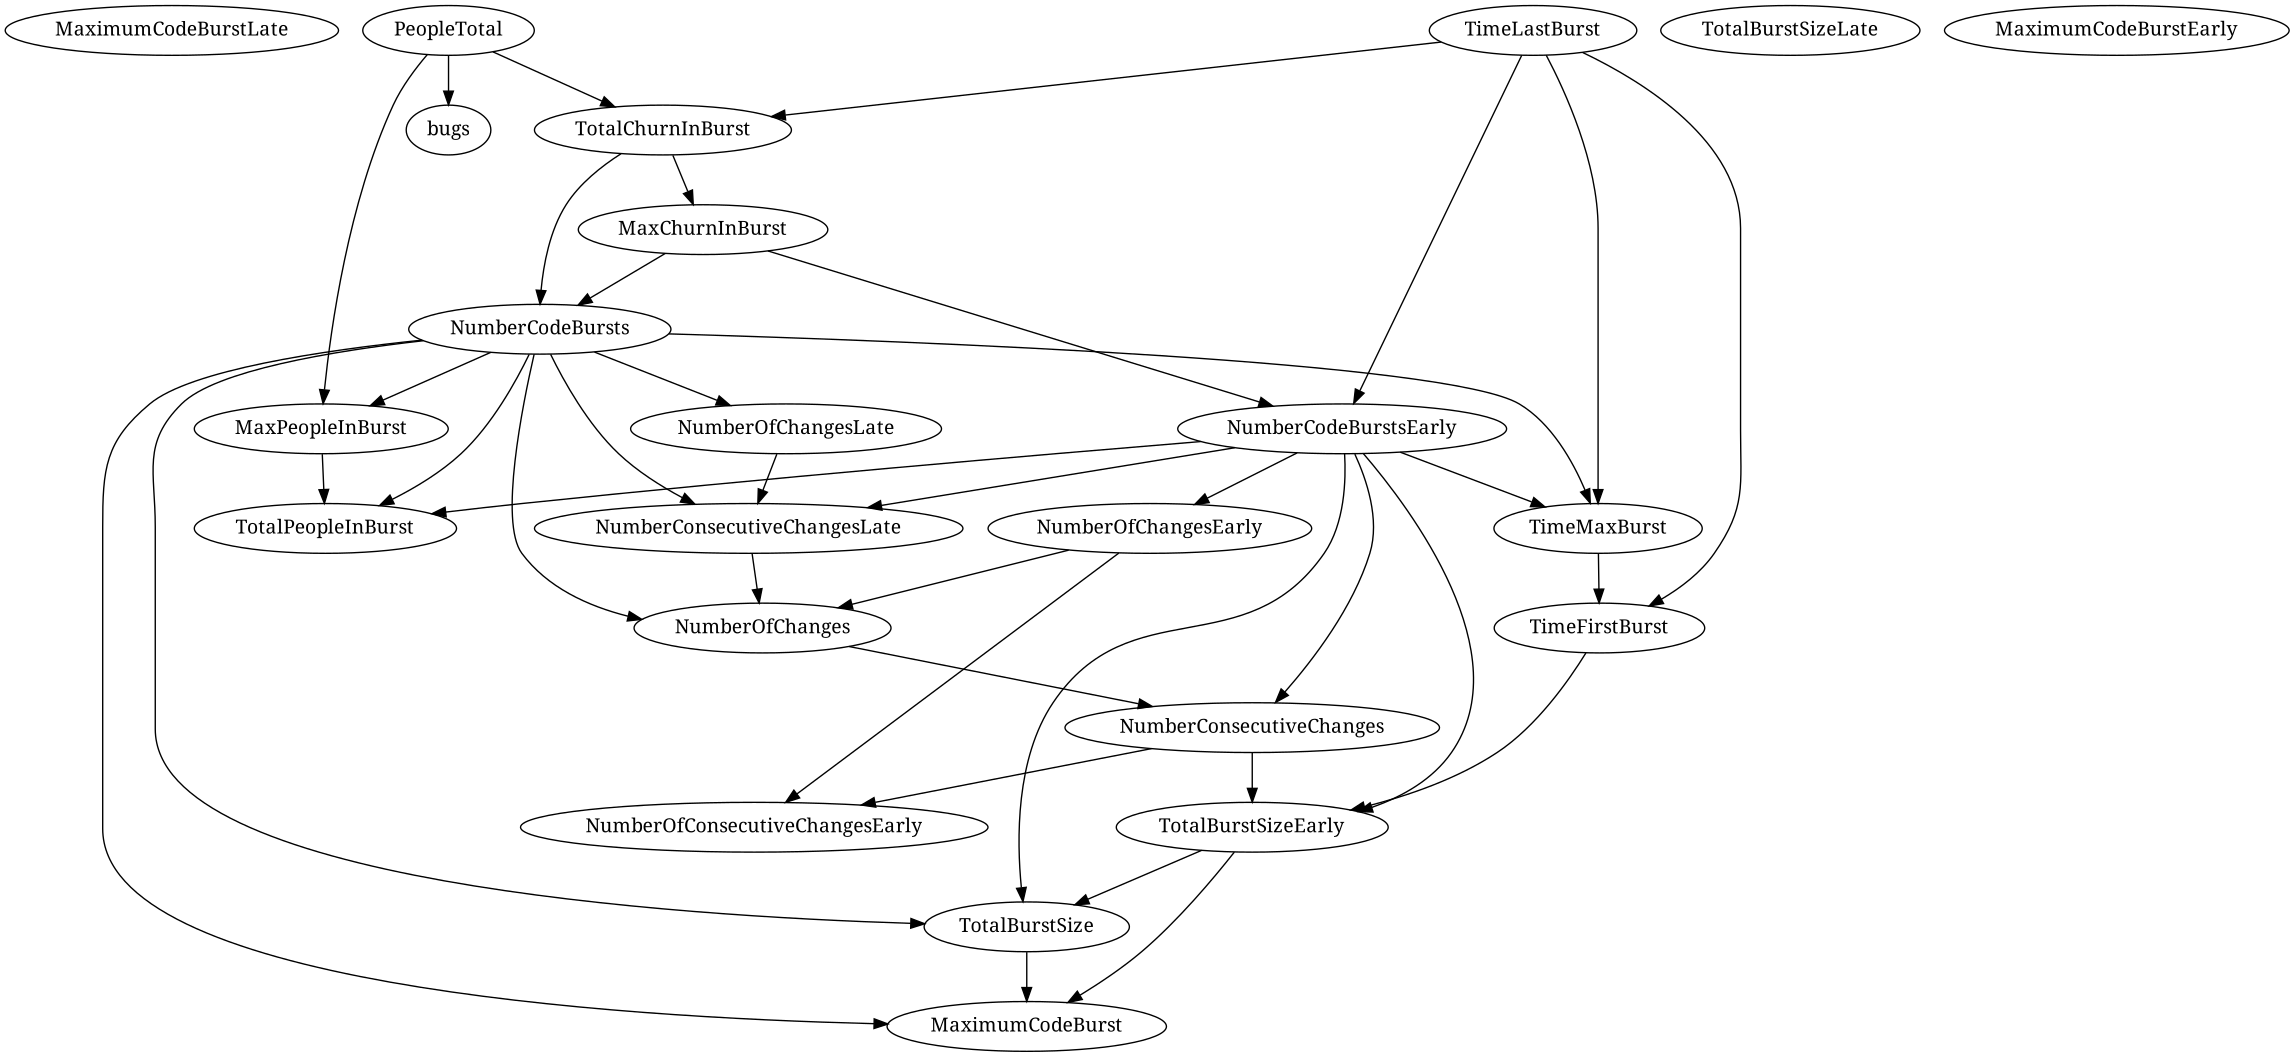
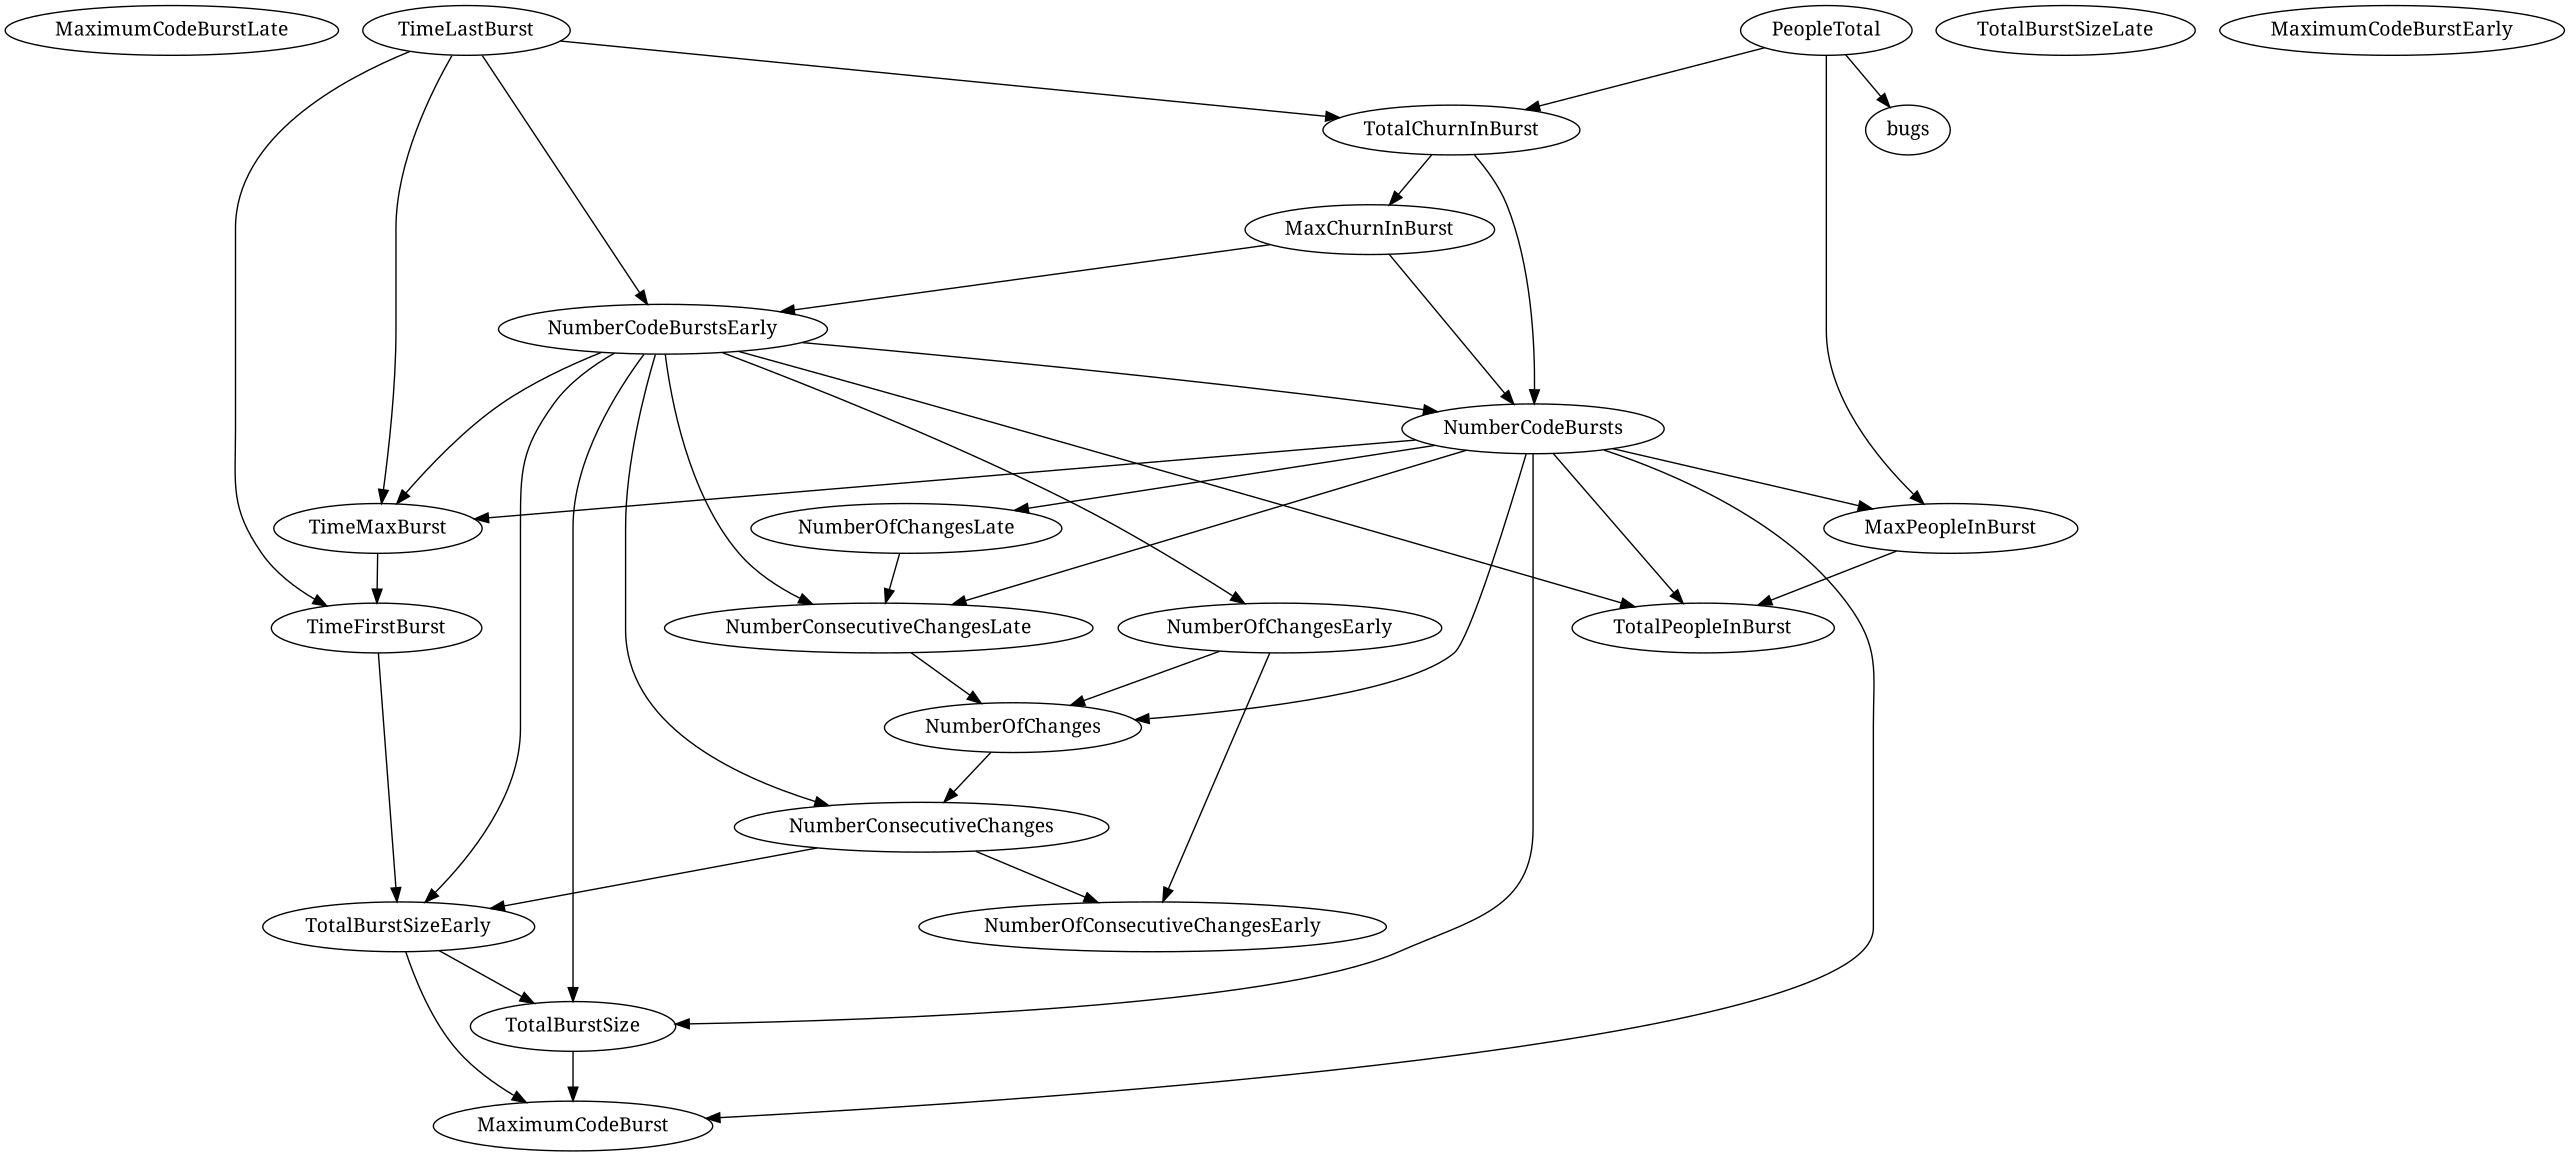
none -> (1113, 373)
